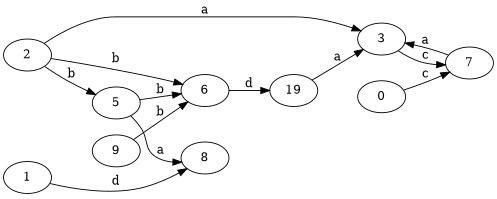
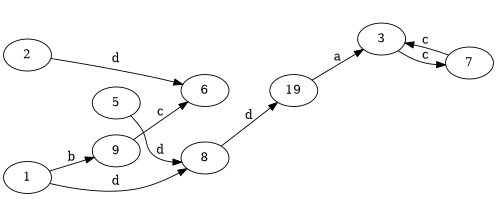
(196, 17) -> none
(426, 40) -> (426, 40)
(116, 59) -> (116, 59)
(66, 80) -> none
(245, 91) -> (246, 127)
(156, 97) -> none
(382, 97) -> none
(161, 112) -> (161, 112)
(161, 150) -> (161, 150)
none -> (67, 166)
